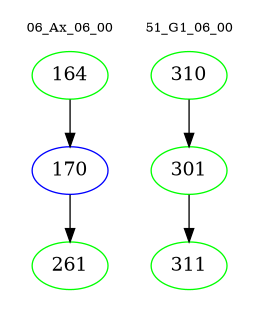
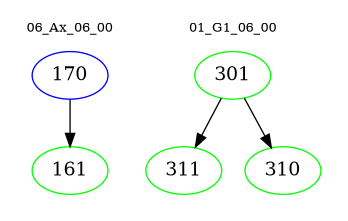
(190, 28) -> (233, 28)
(70, 75) -> none
(189, 116) -> (255, 117)
(70, 266) -> (70, 171)
